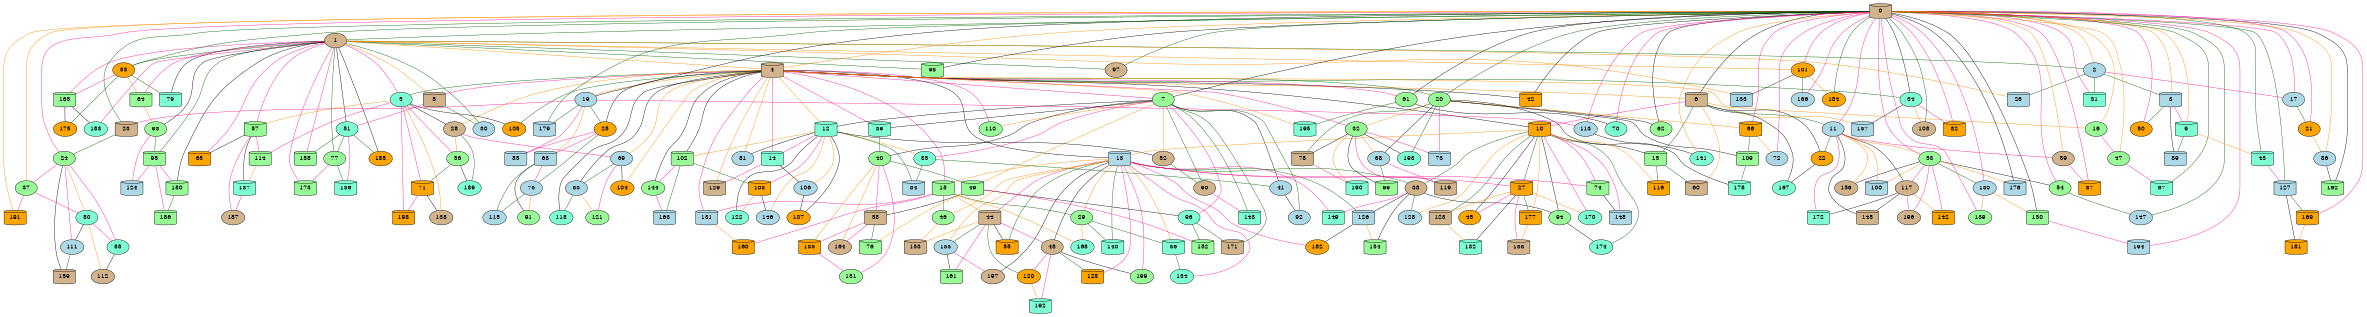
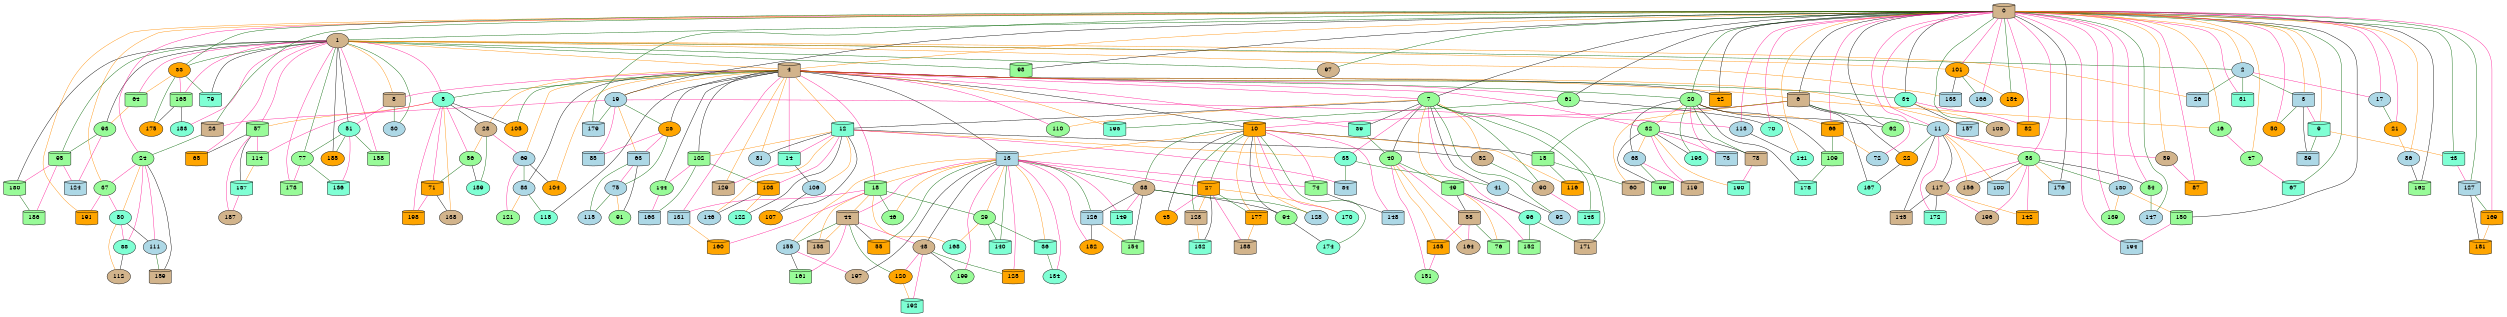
(889, 148) -> (1107, 149)
(930, 232) -> (834, 209)
